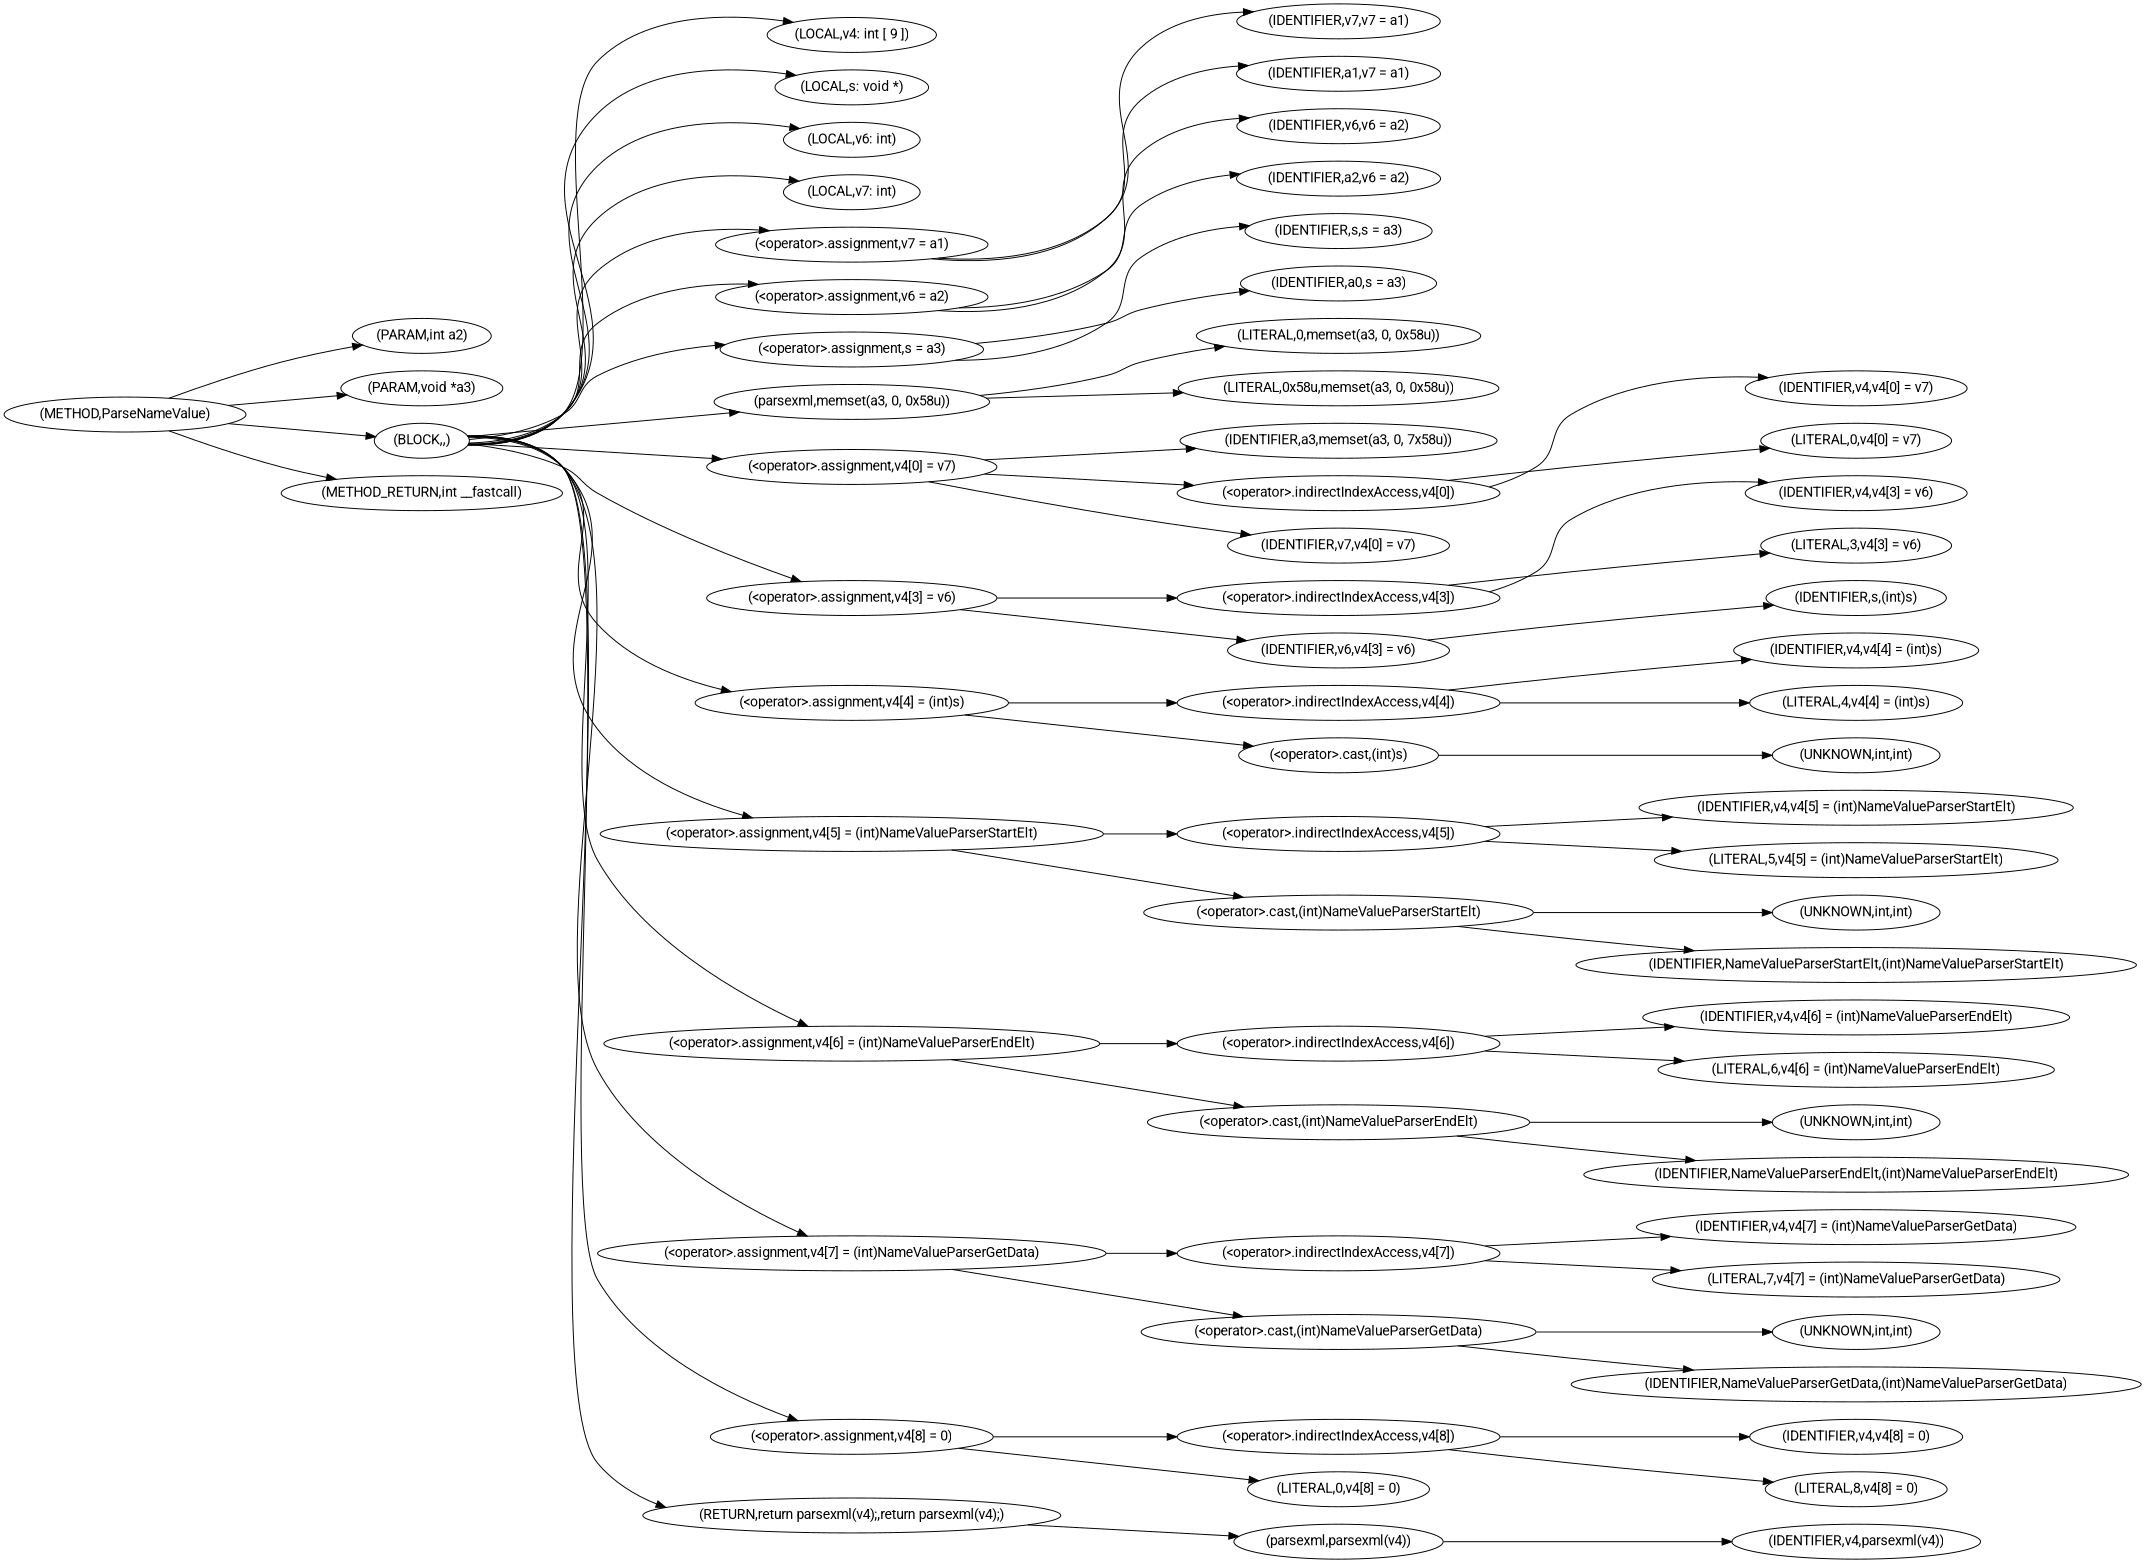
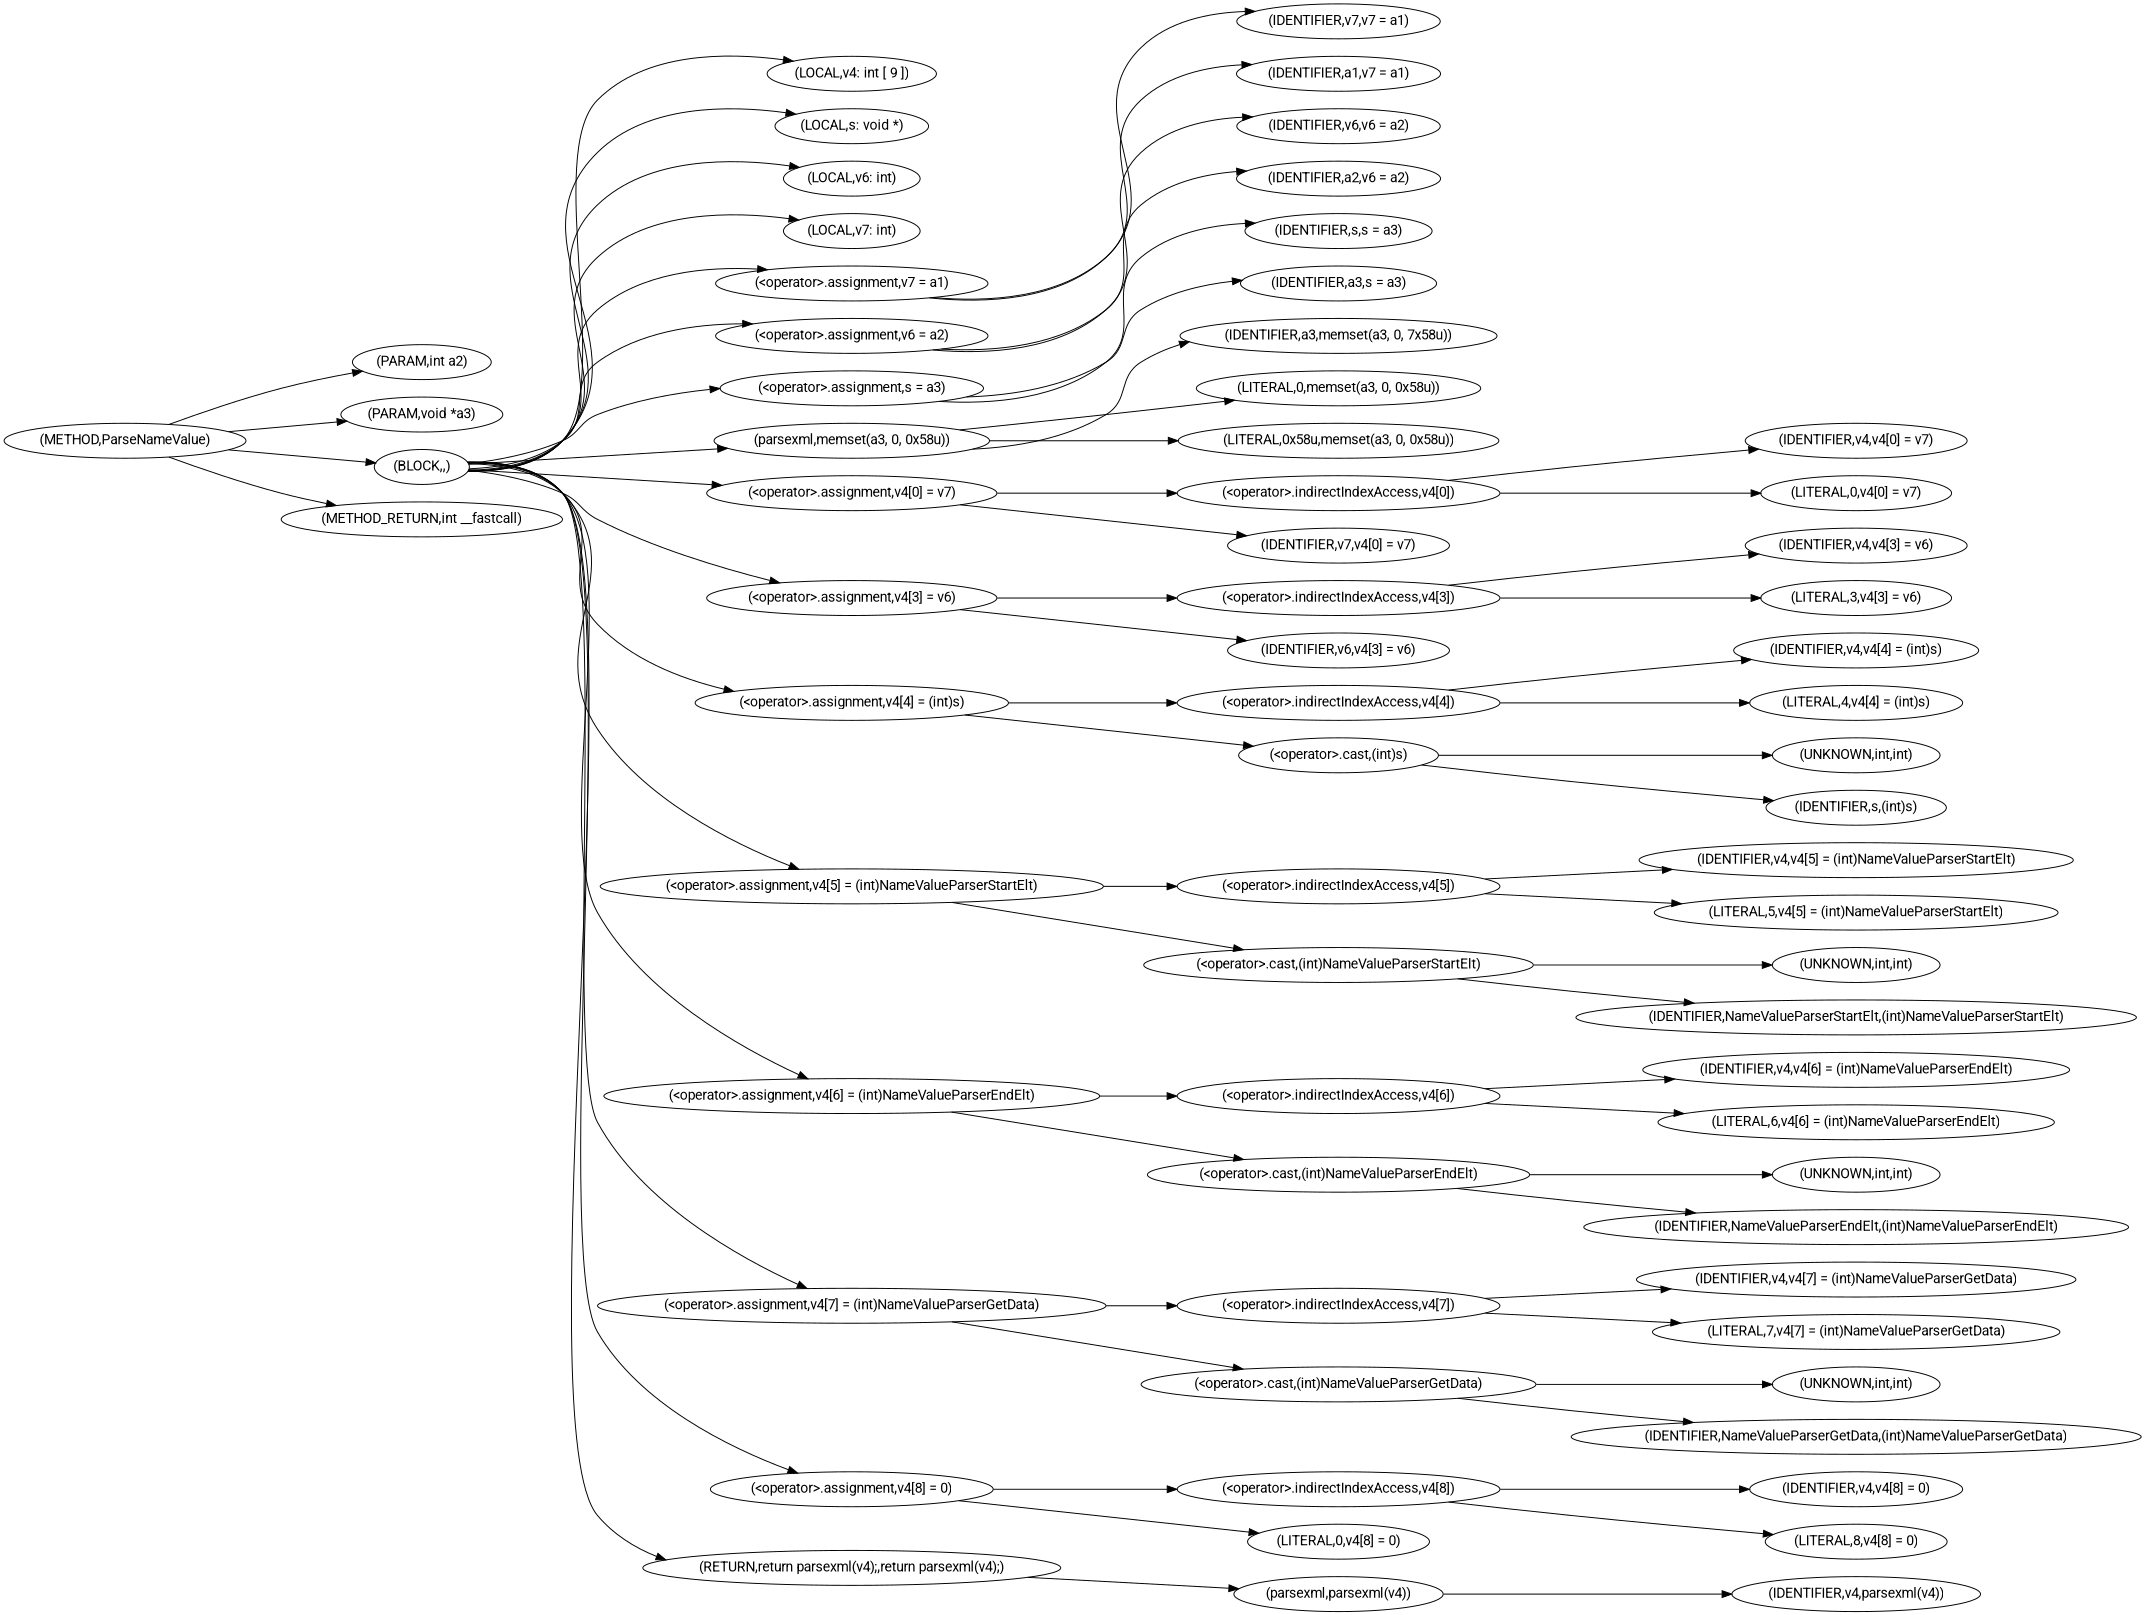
(1338, 283) -> (1338, 283)
(1085, 454) -> (1092, 422)
(1596, 622) -> (1592, 784)
